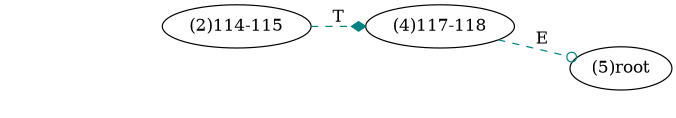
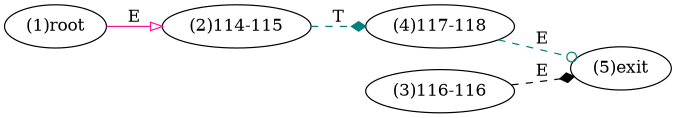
none -> (56, 26)
(621, 68) -> (621, 68)
none -> (440, 91)
